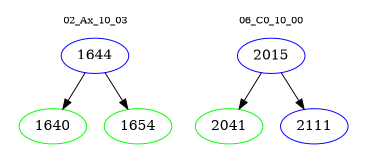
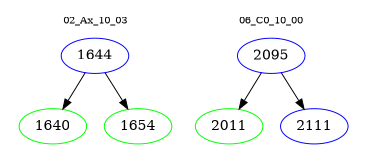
(271, 56) -> (271, 56)
(229, 126) -> (229, 126)
